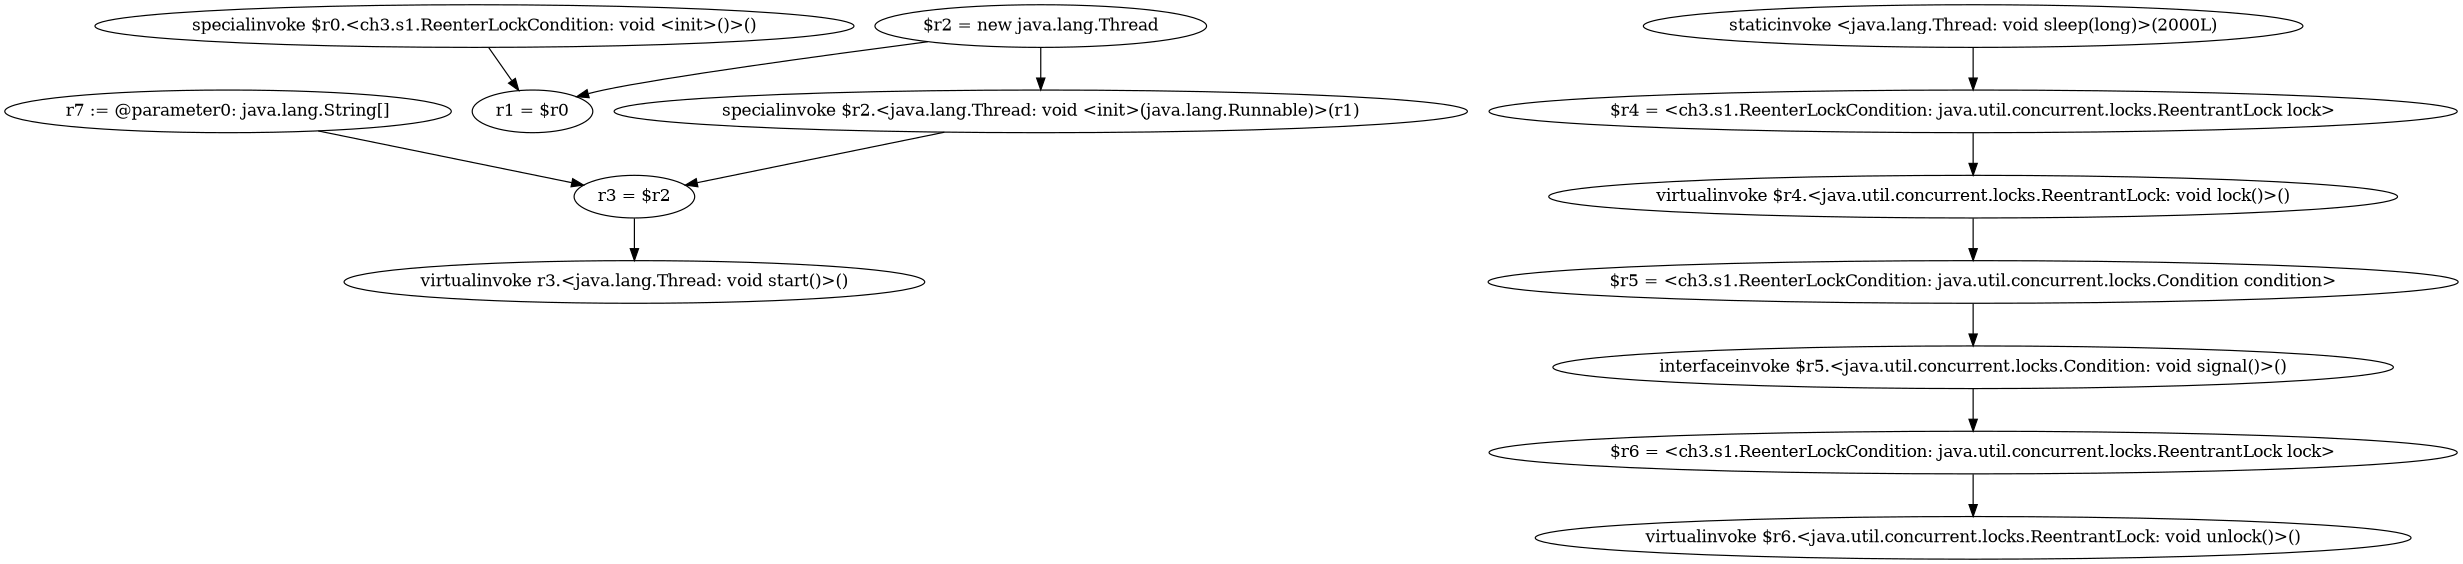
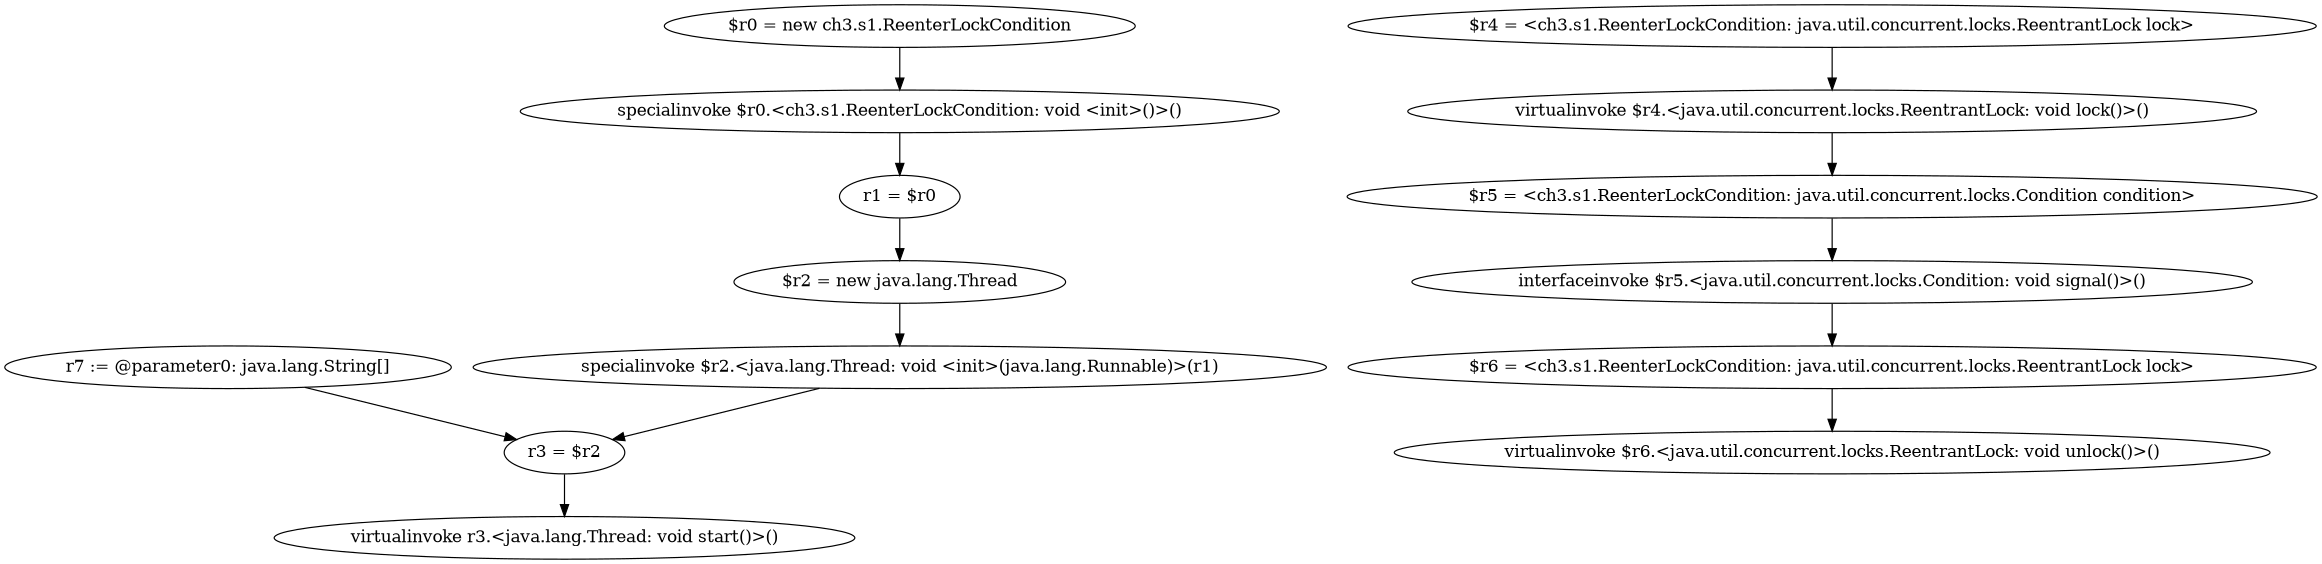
none -> (900, 26)
(1973, 26) -> none
(758, 65) -> (900, 234)
